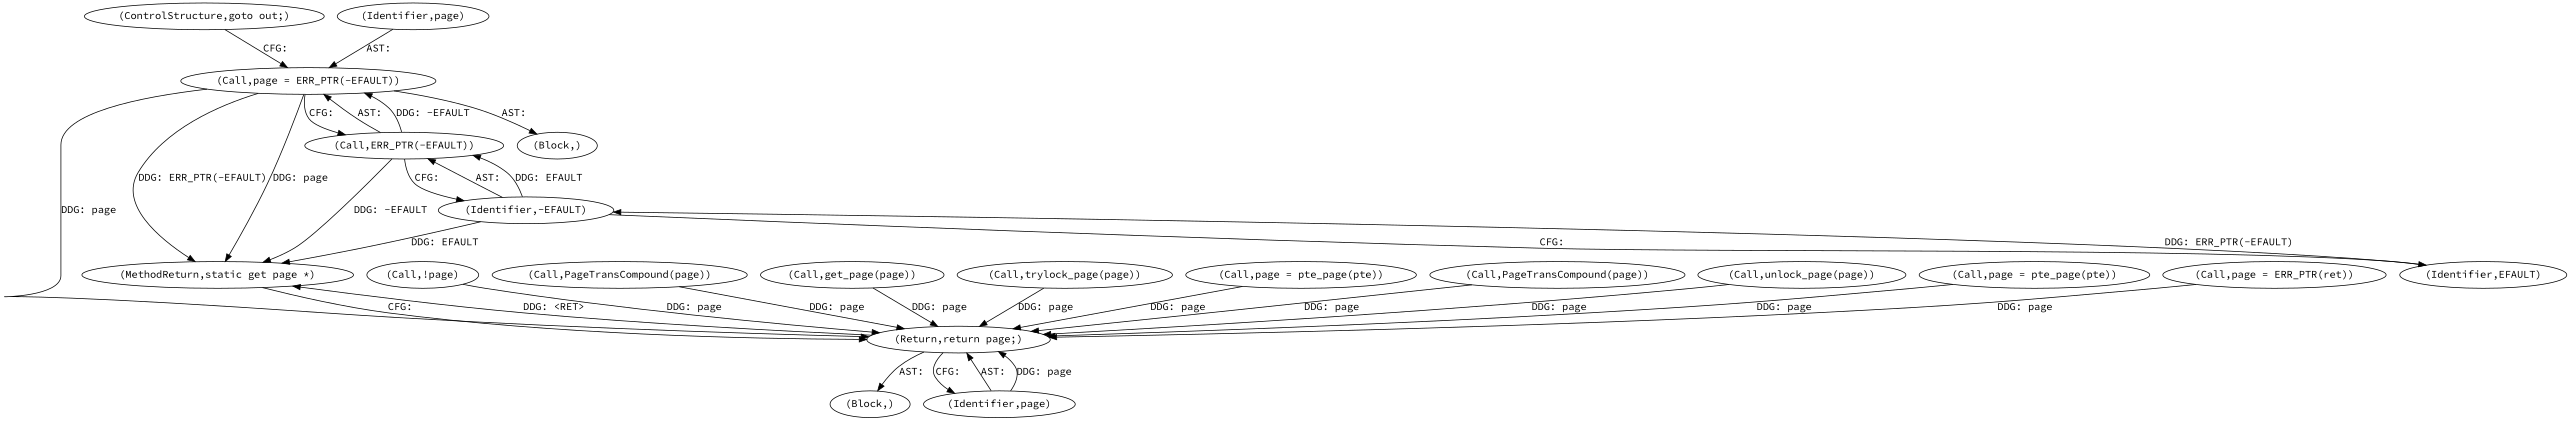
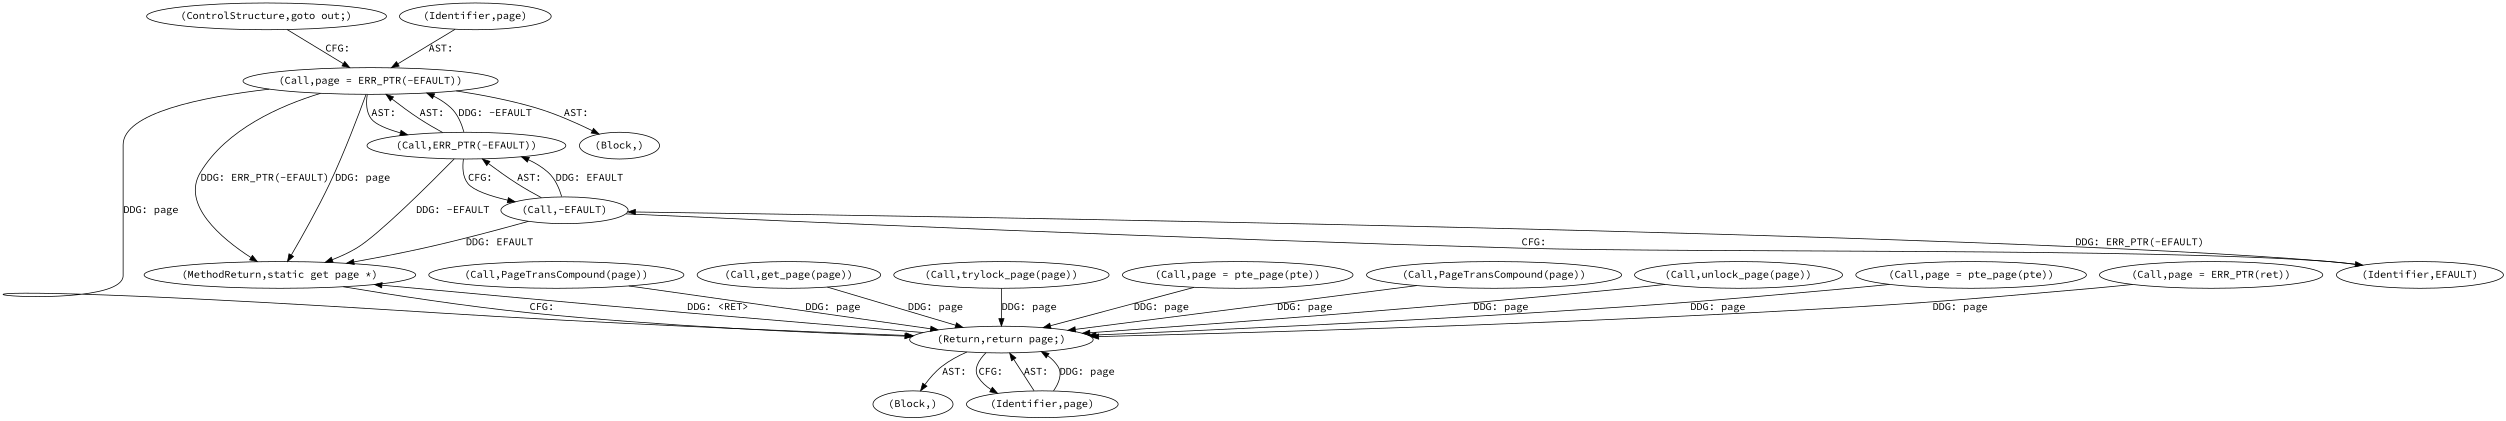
(325, 113) -> (387, 113)
(526, 210) -> (565, 210)
(423, 275) -> none
